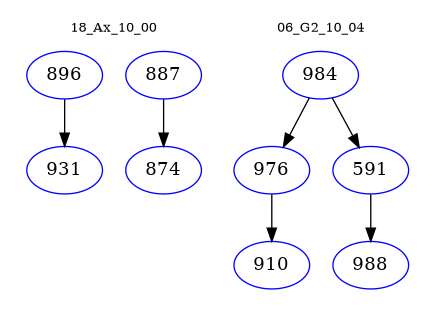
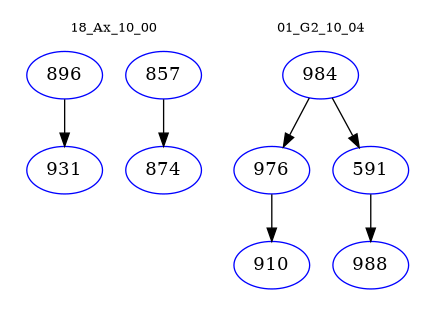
(321, 28) -> (321, 28)
(164, 75) -> (164, 75)
